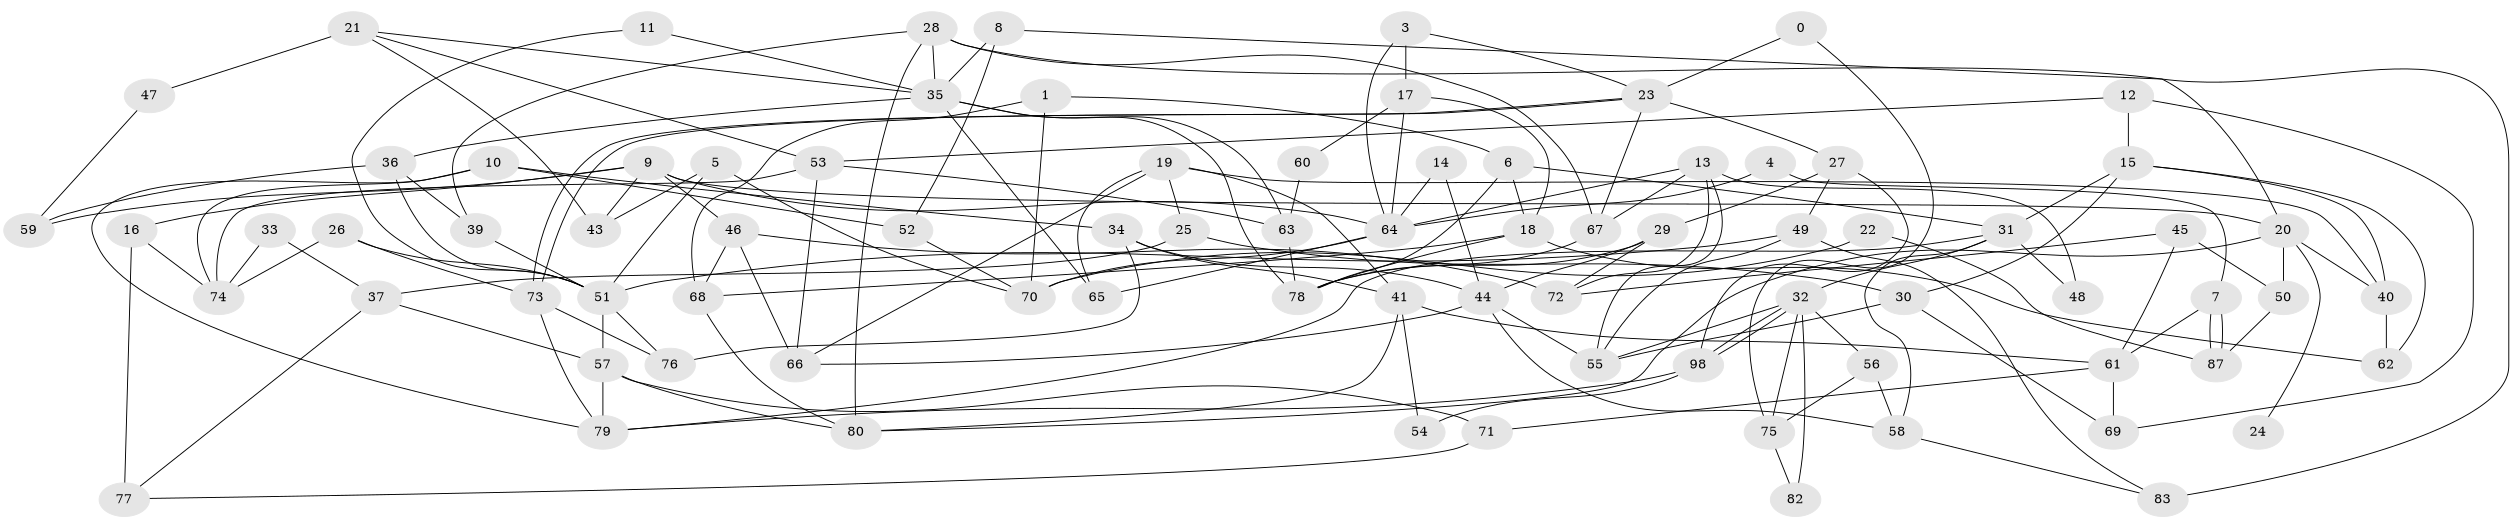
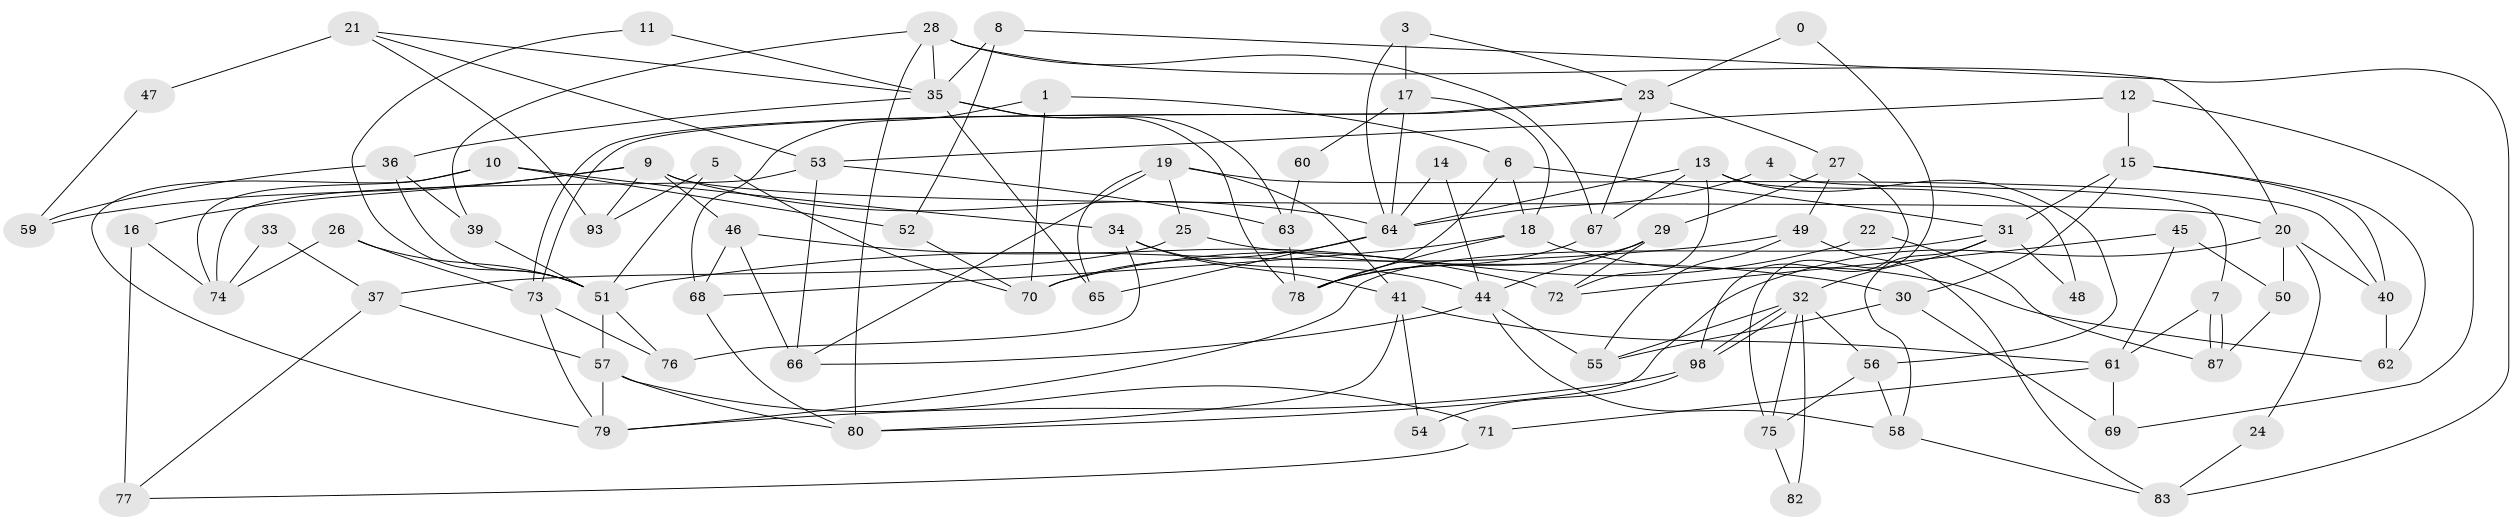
(595, 230) -> (595, 230)
(1626, 282) -> (2030, 196)
none -> (2211, 466)
